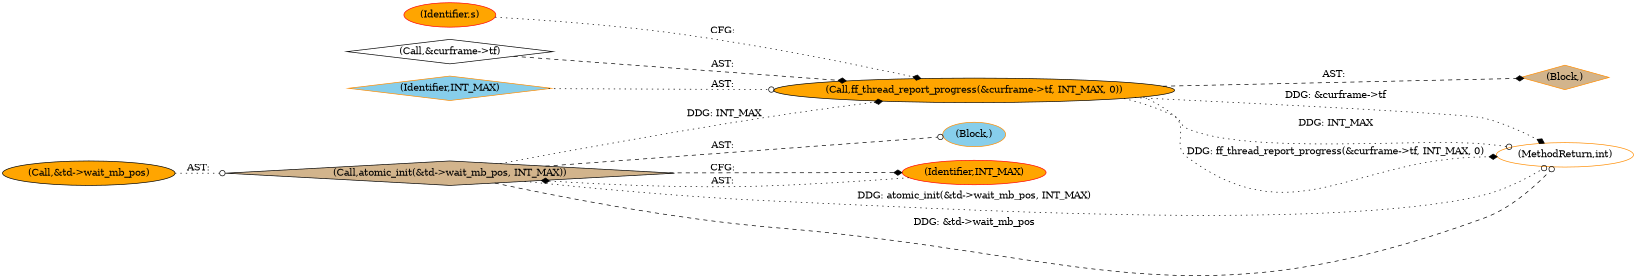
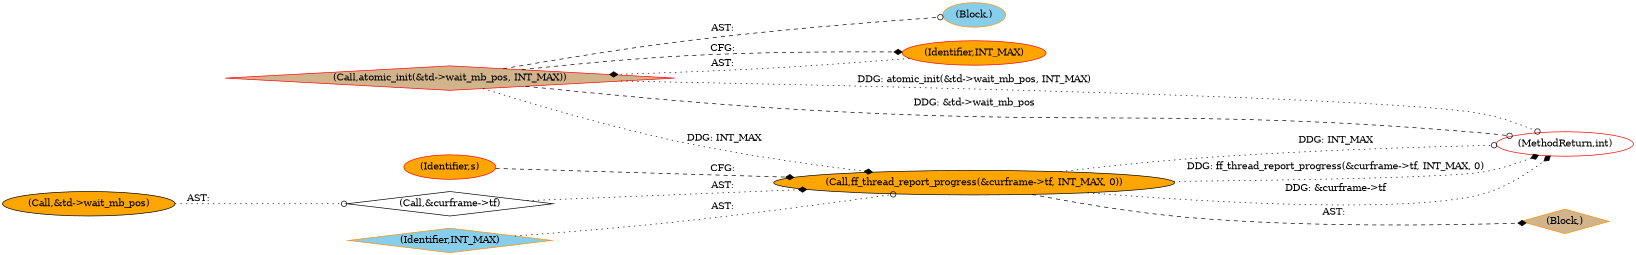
(705, 38) -> (640, 173)
(676, 68) -> (663, 195)
(1565, 155) -> (1565, 144)
(197, 173) -> (258, 204)
(450, 173) -> (450, 78)
